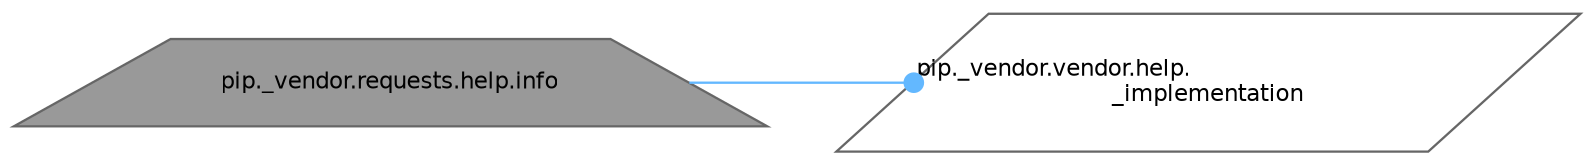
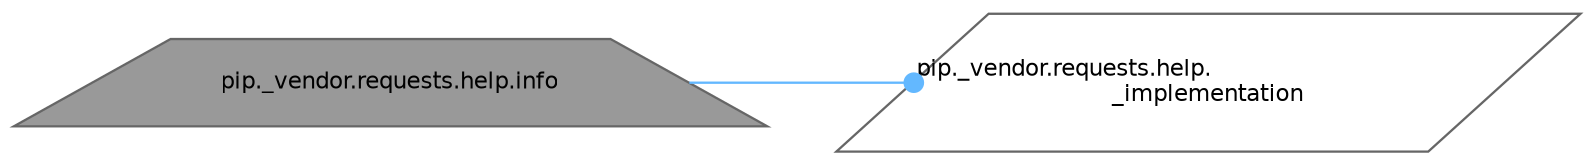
(1208, 83) -> (1208, 83)
